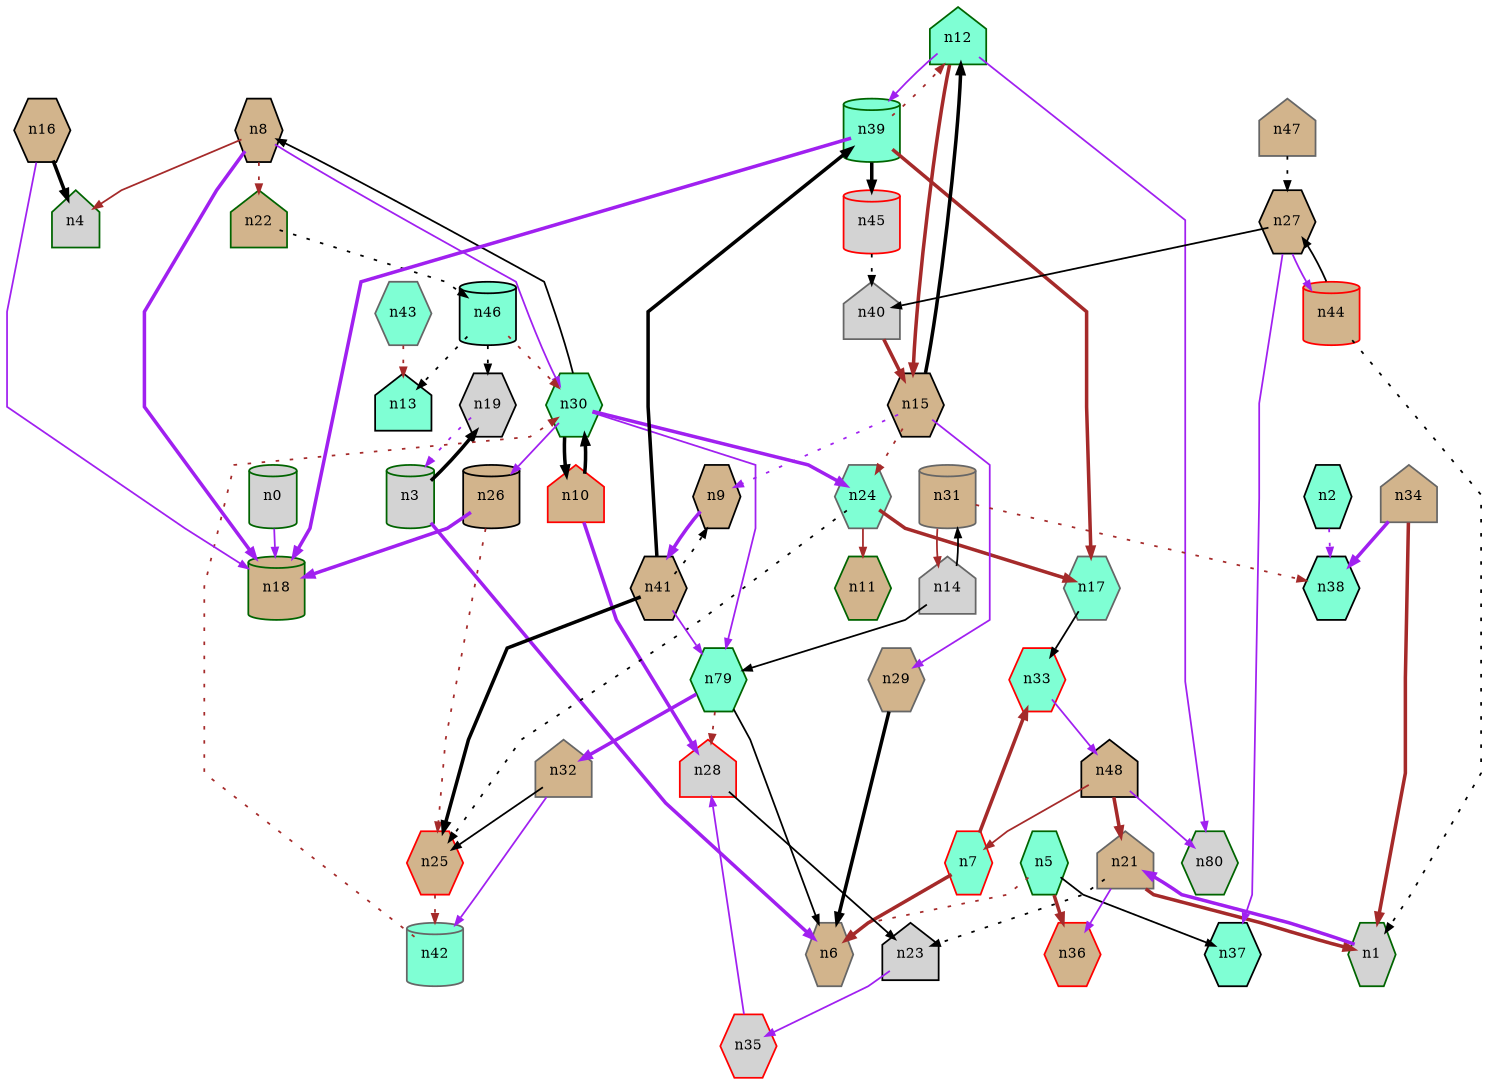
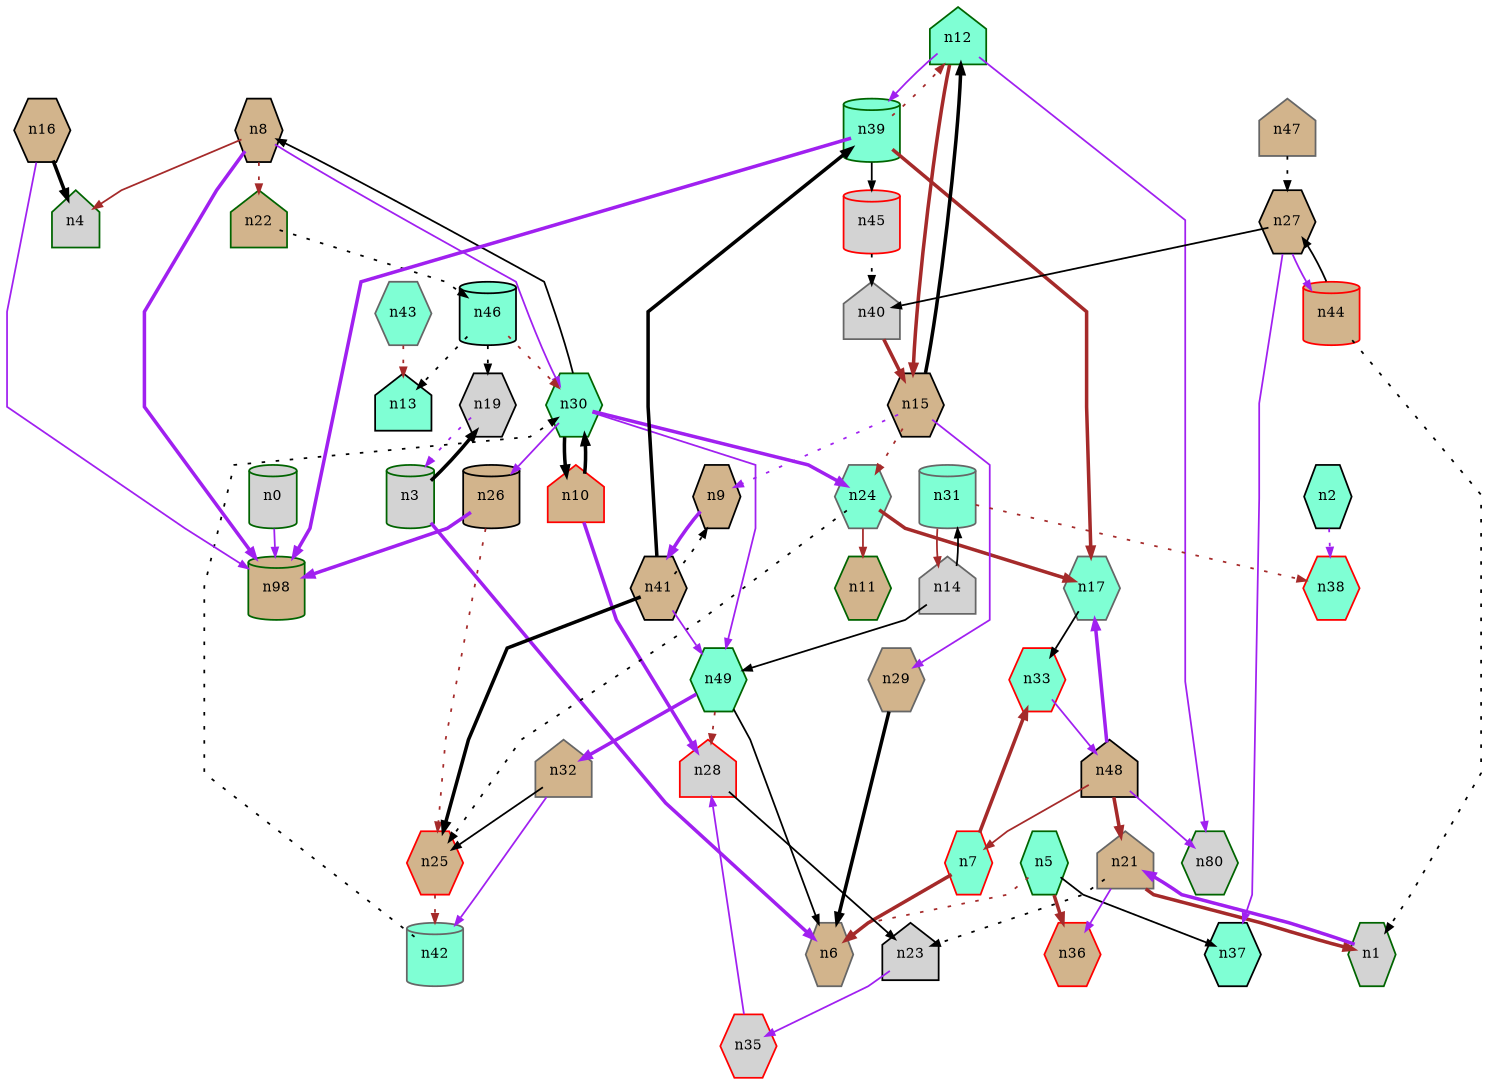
(872, 172) -> (872, 172)
(947, 497) -> (947, 497)
(1409, 497) -> none
(276, 588) -> (276, 588)
(1331, 588) -> (1331, 588)
(204, 590) -> (204, 590)
(719, 680) -> (719, 680)
none -> (1101, 686)
